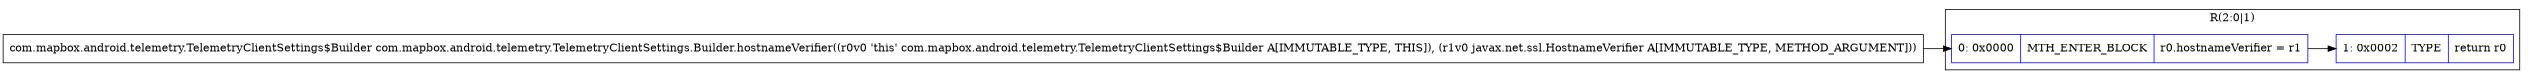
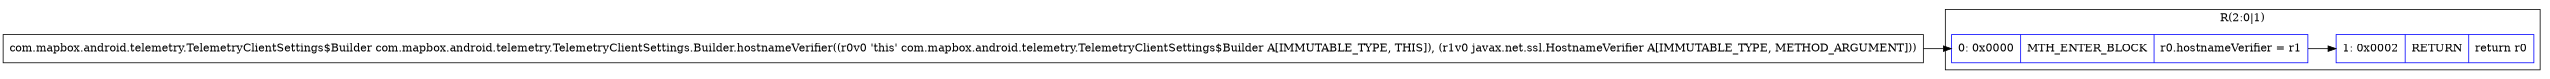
(2427, 48) -> (2437, 48)
